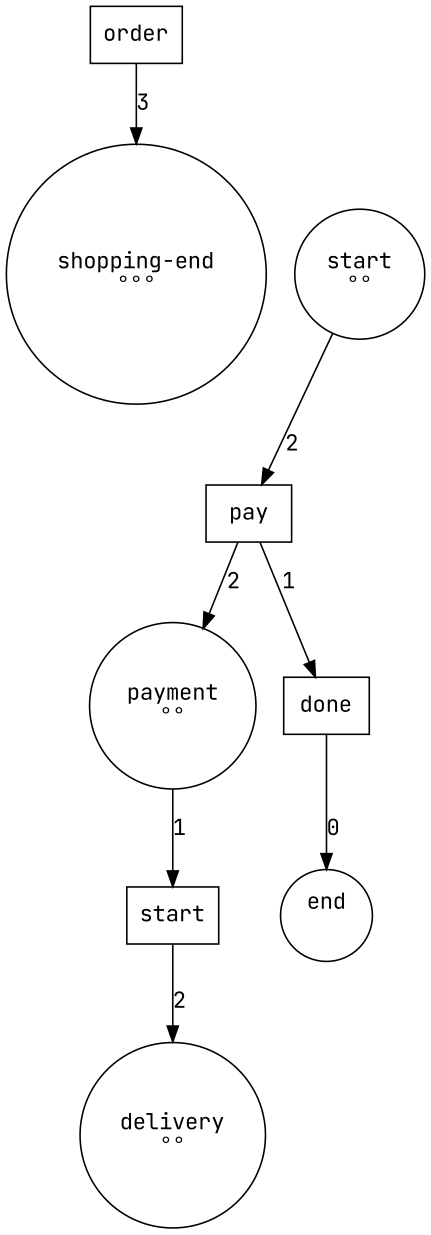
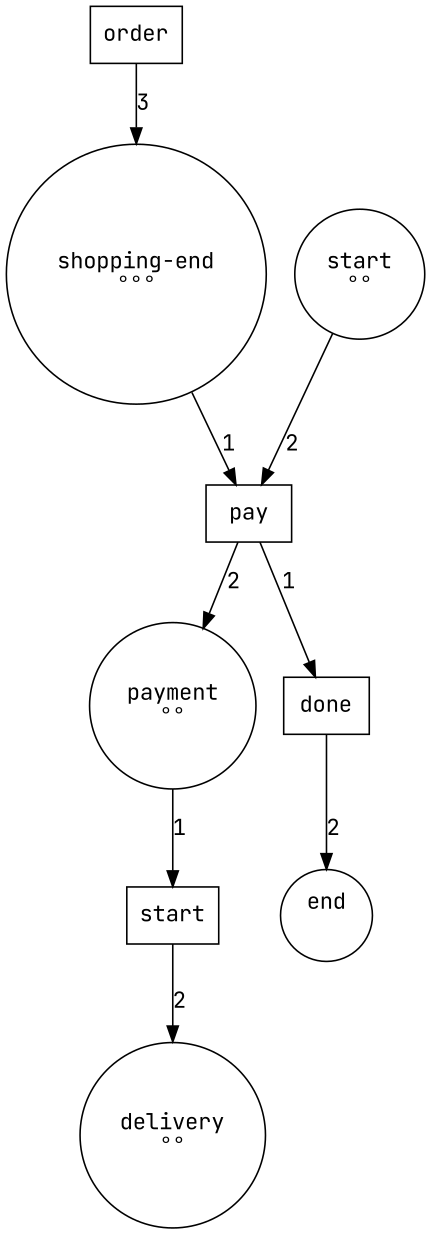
none -> (210, 431)
(334, 829) -> (334, 829)
